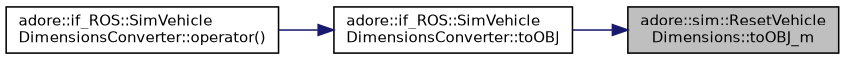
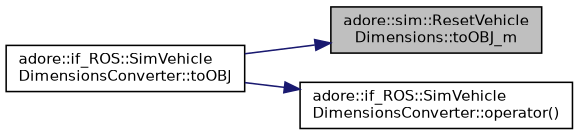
(298, 30) -> (265, 85)
